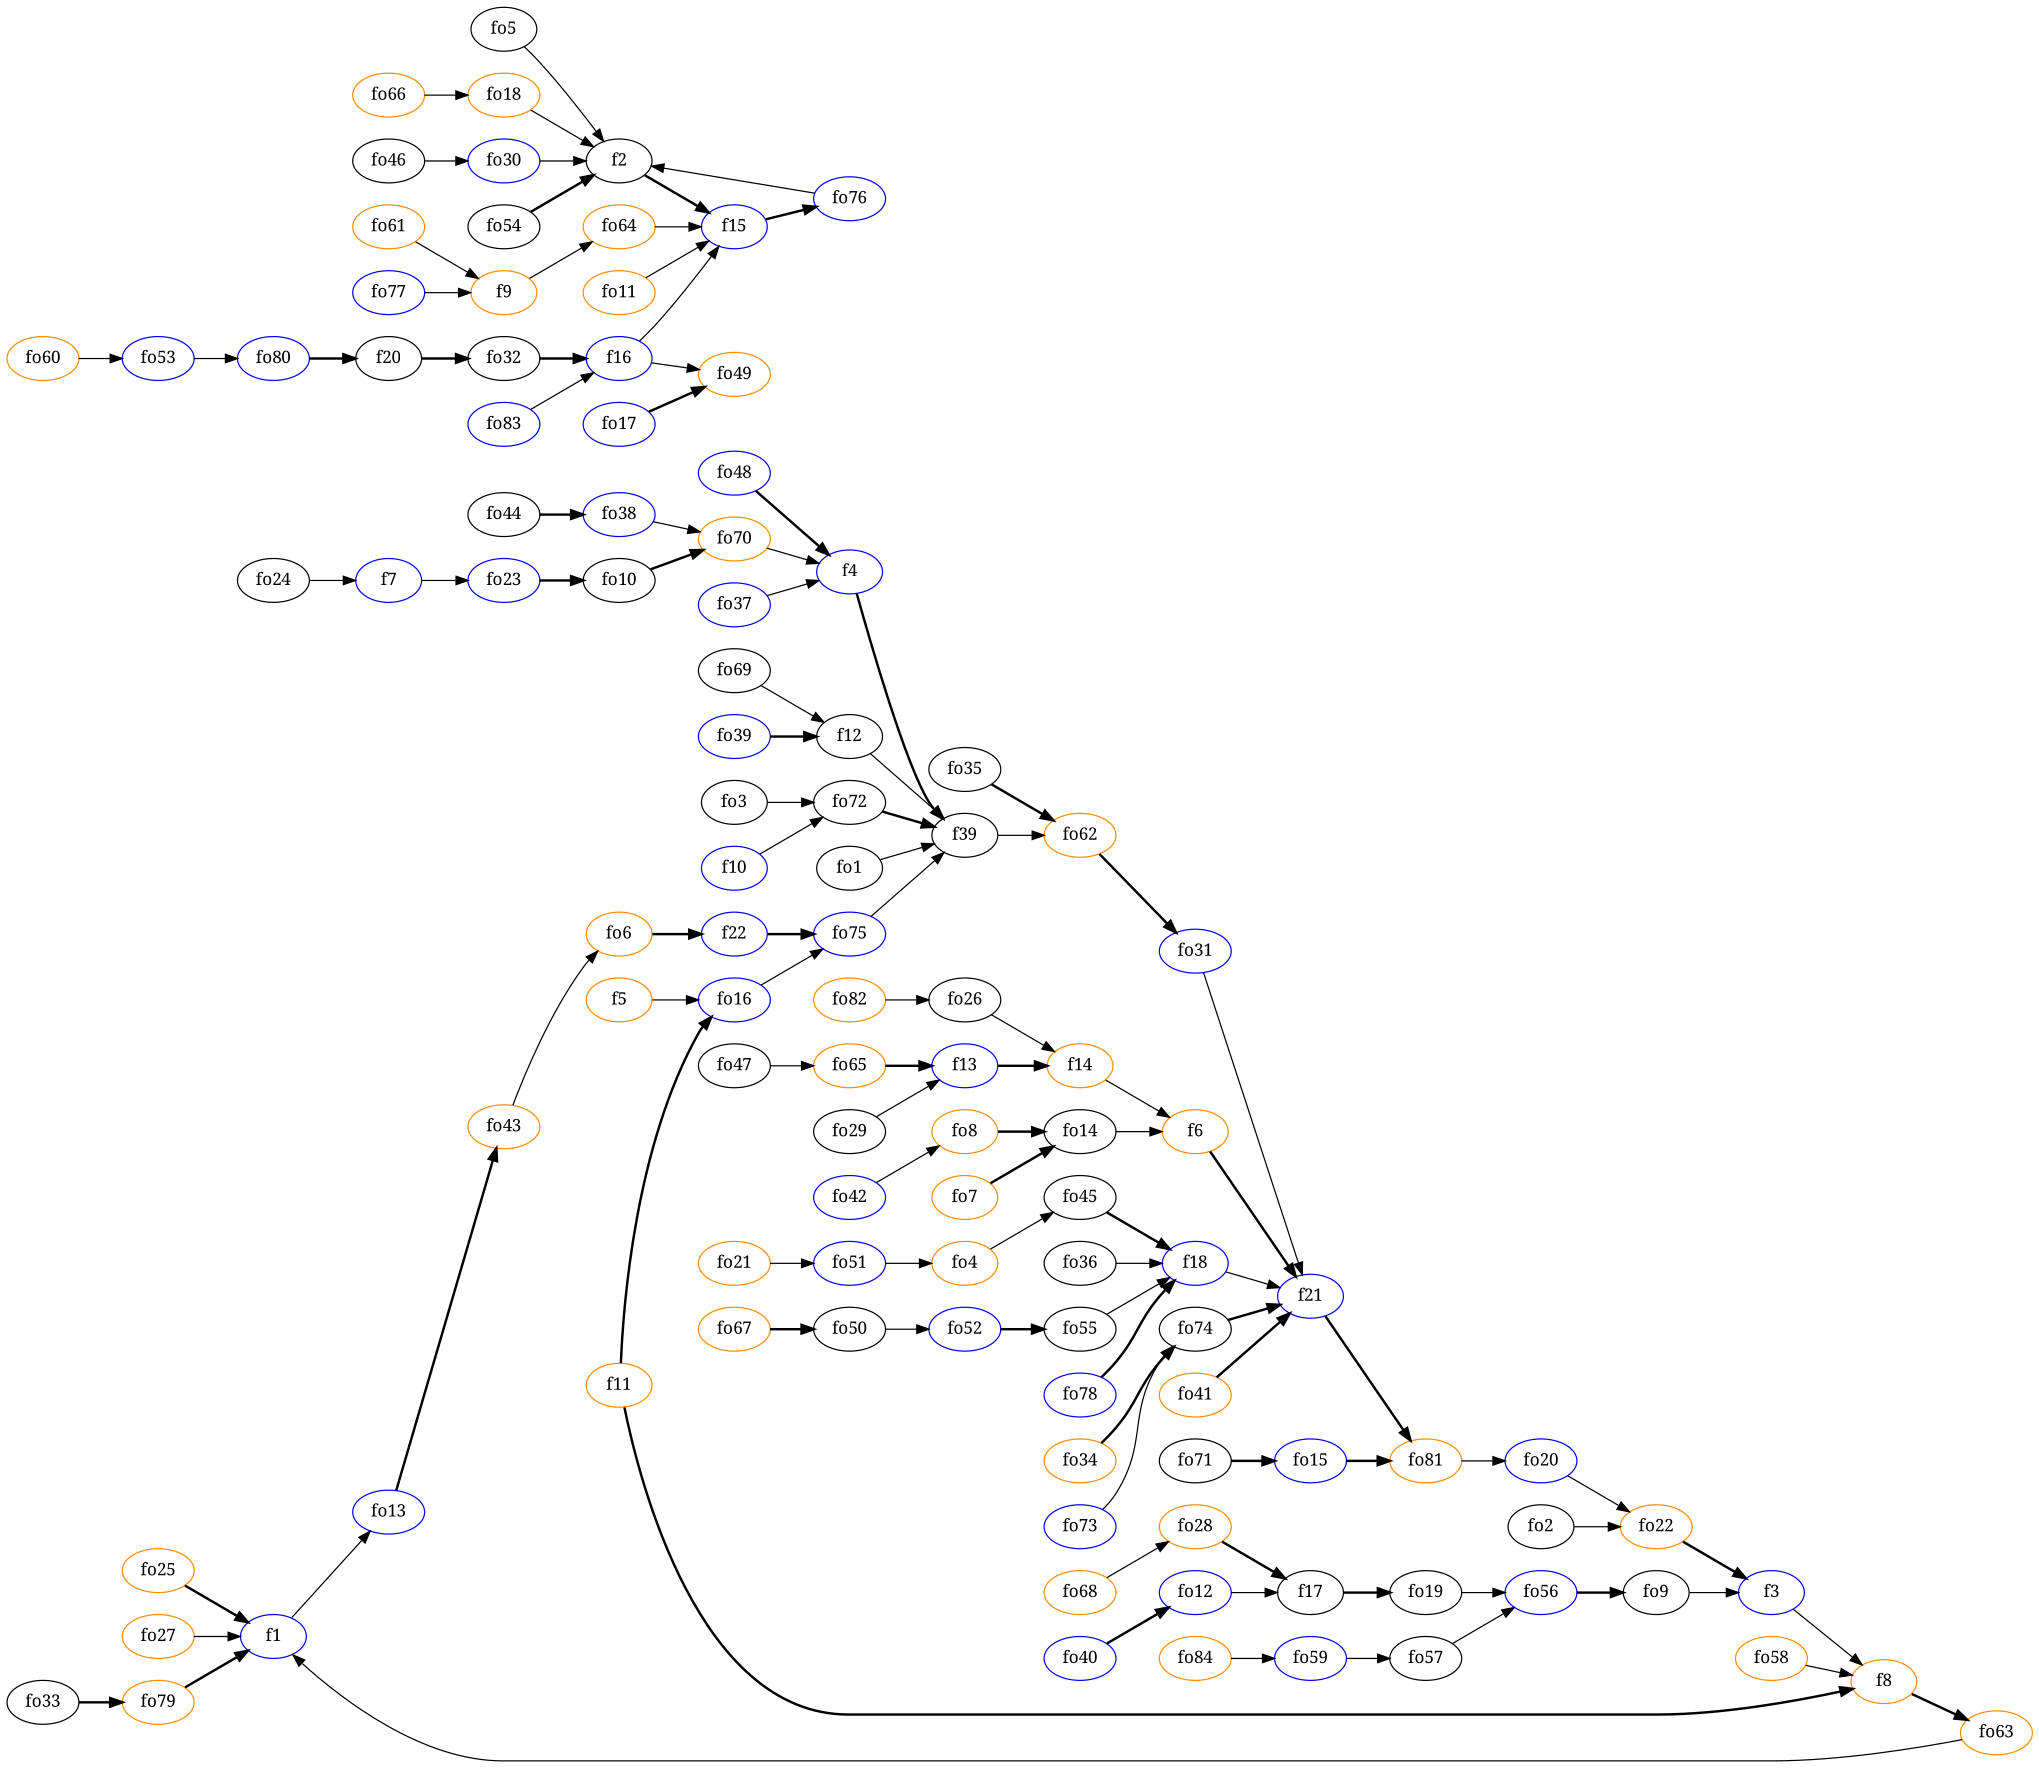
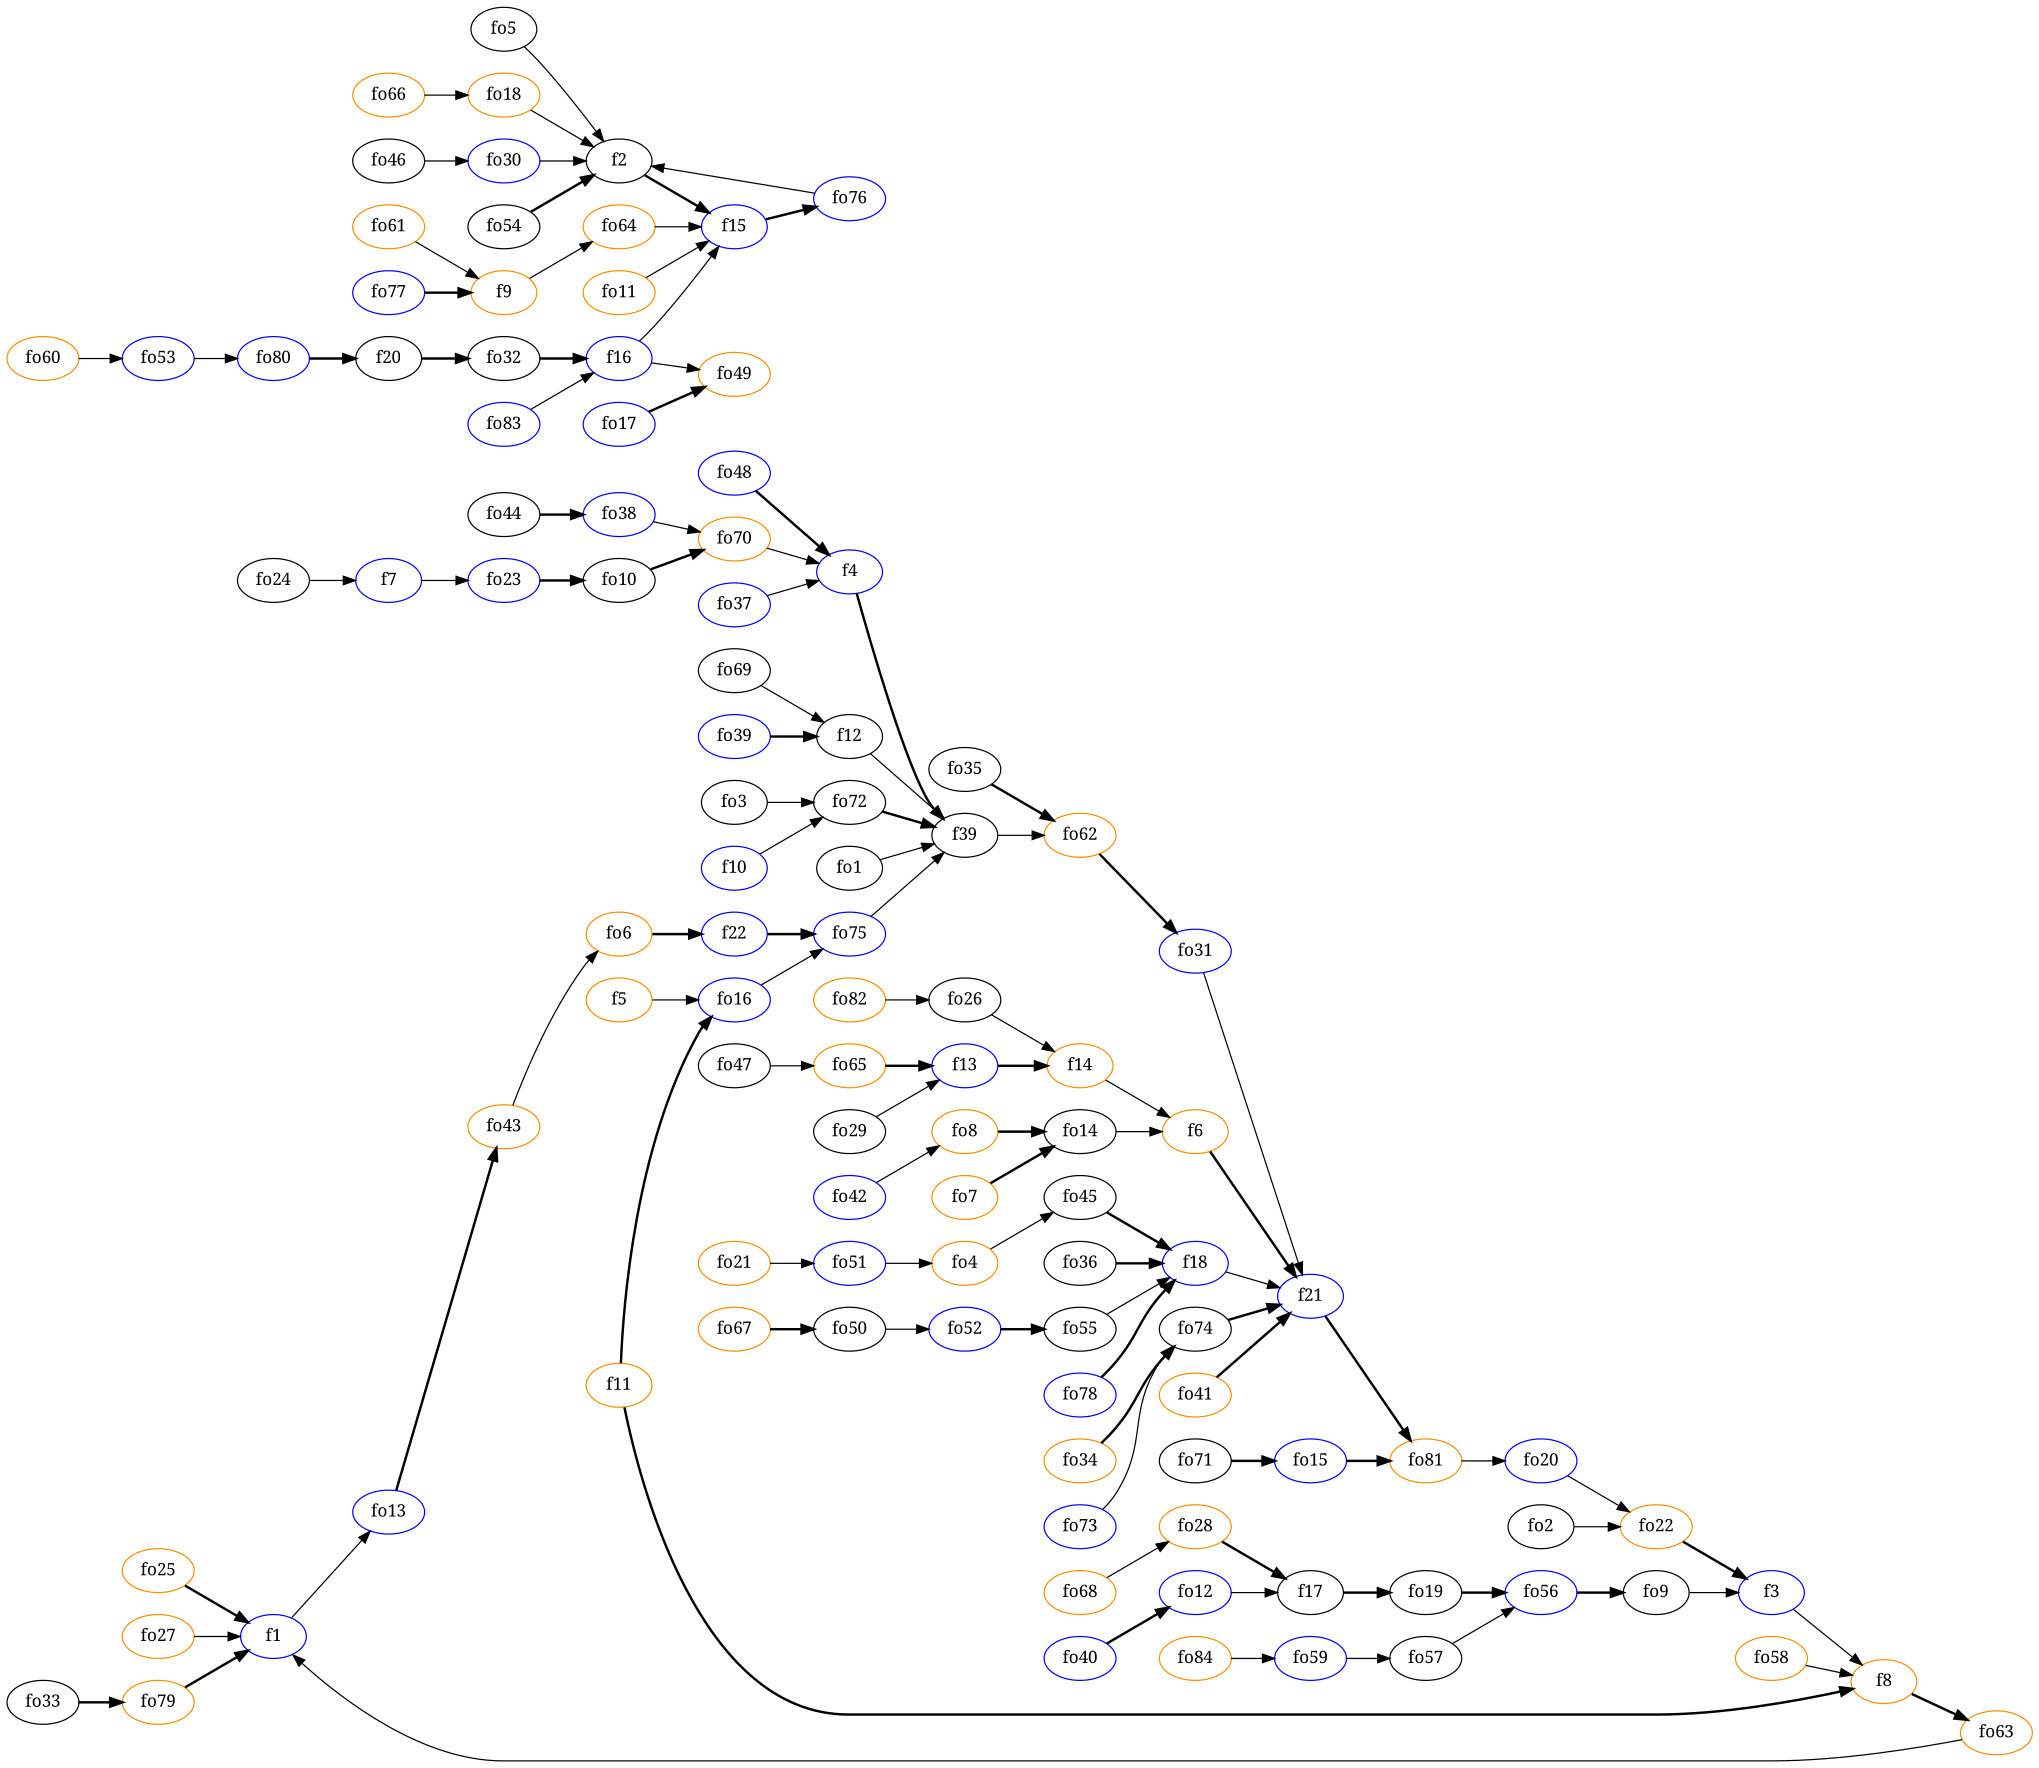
(441, 293) -> (441, 293)
(1133, 1263) -> (1133, 1263)
(1477, 1593) -> (1477, 1593)
